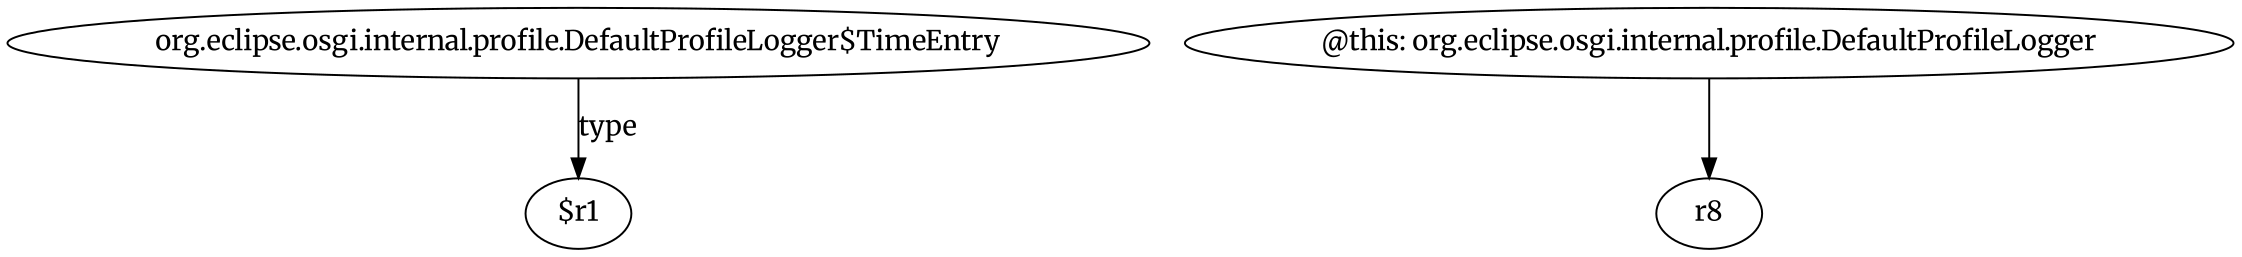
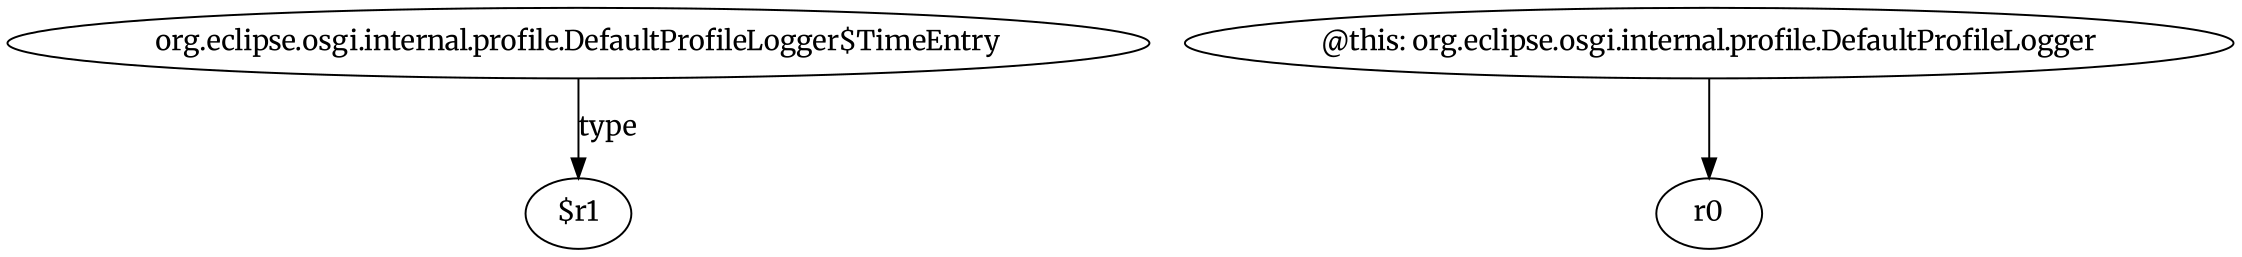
(1709, 214) -> (1709, 214)
